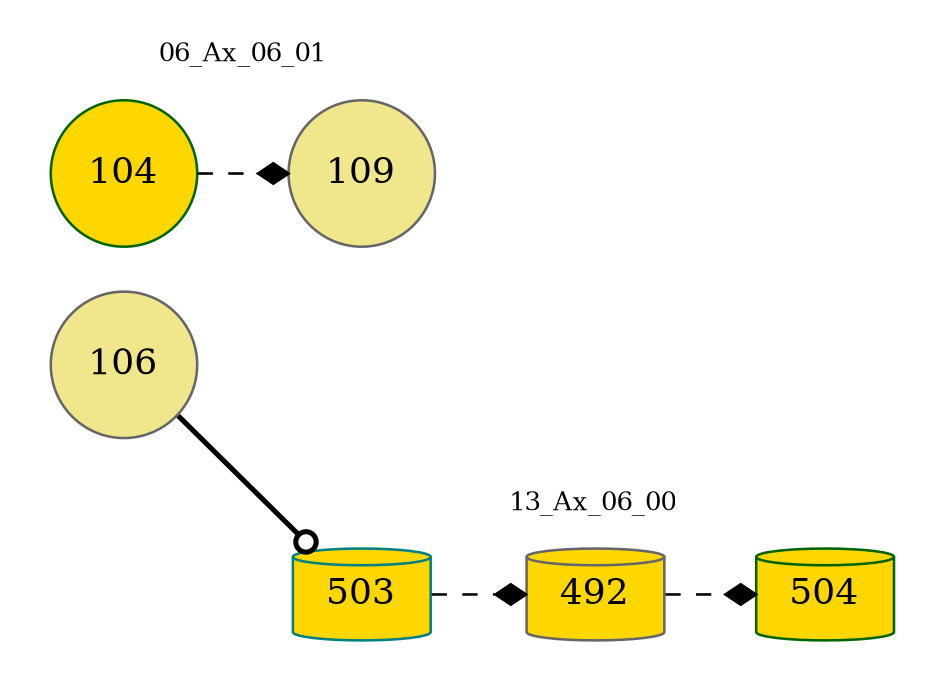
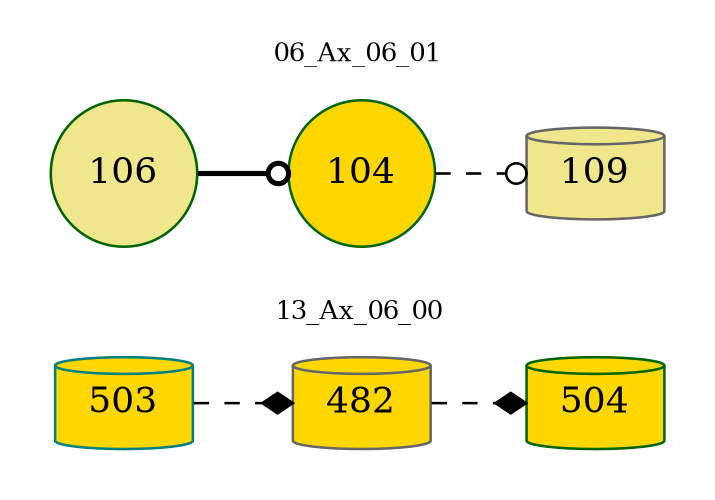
(228, 173) -> (471, 173)
(362, 173) -> (595, 173)
(124, 365) -> (124, 173)
(238, 475) -> (233, 173)
(595, 594) -> (362, 403)
